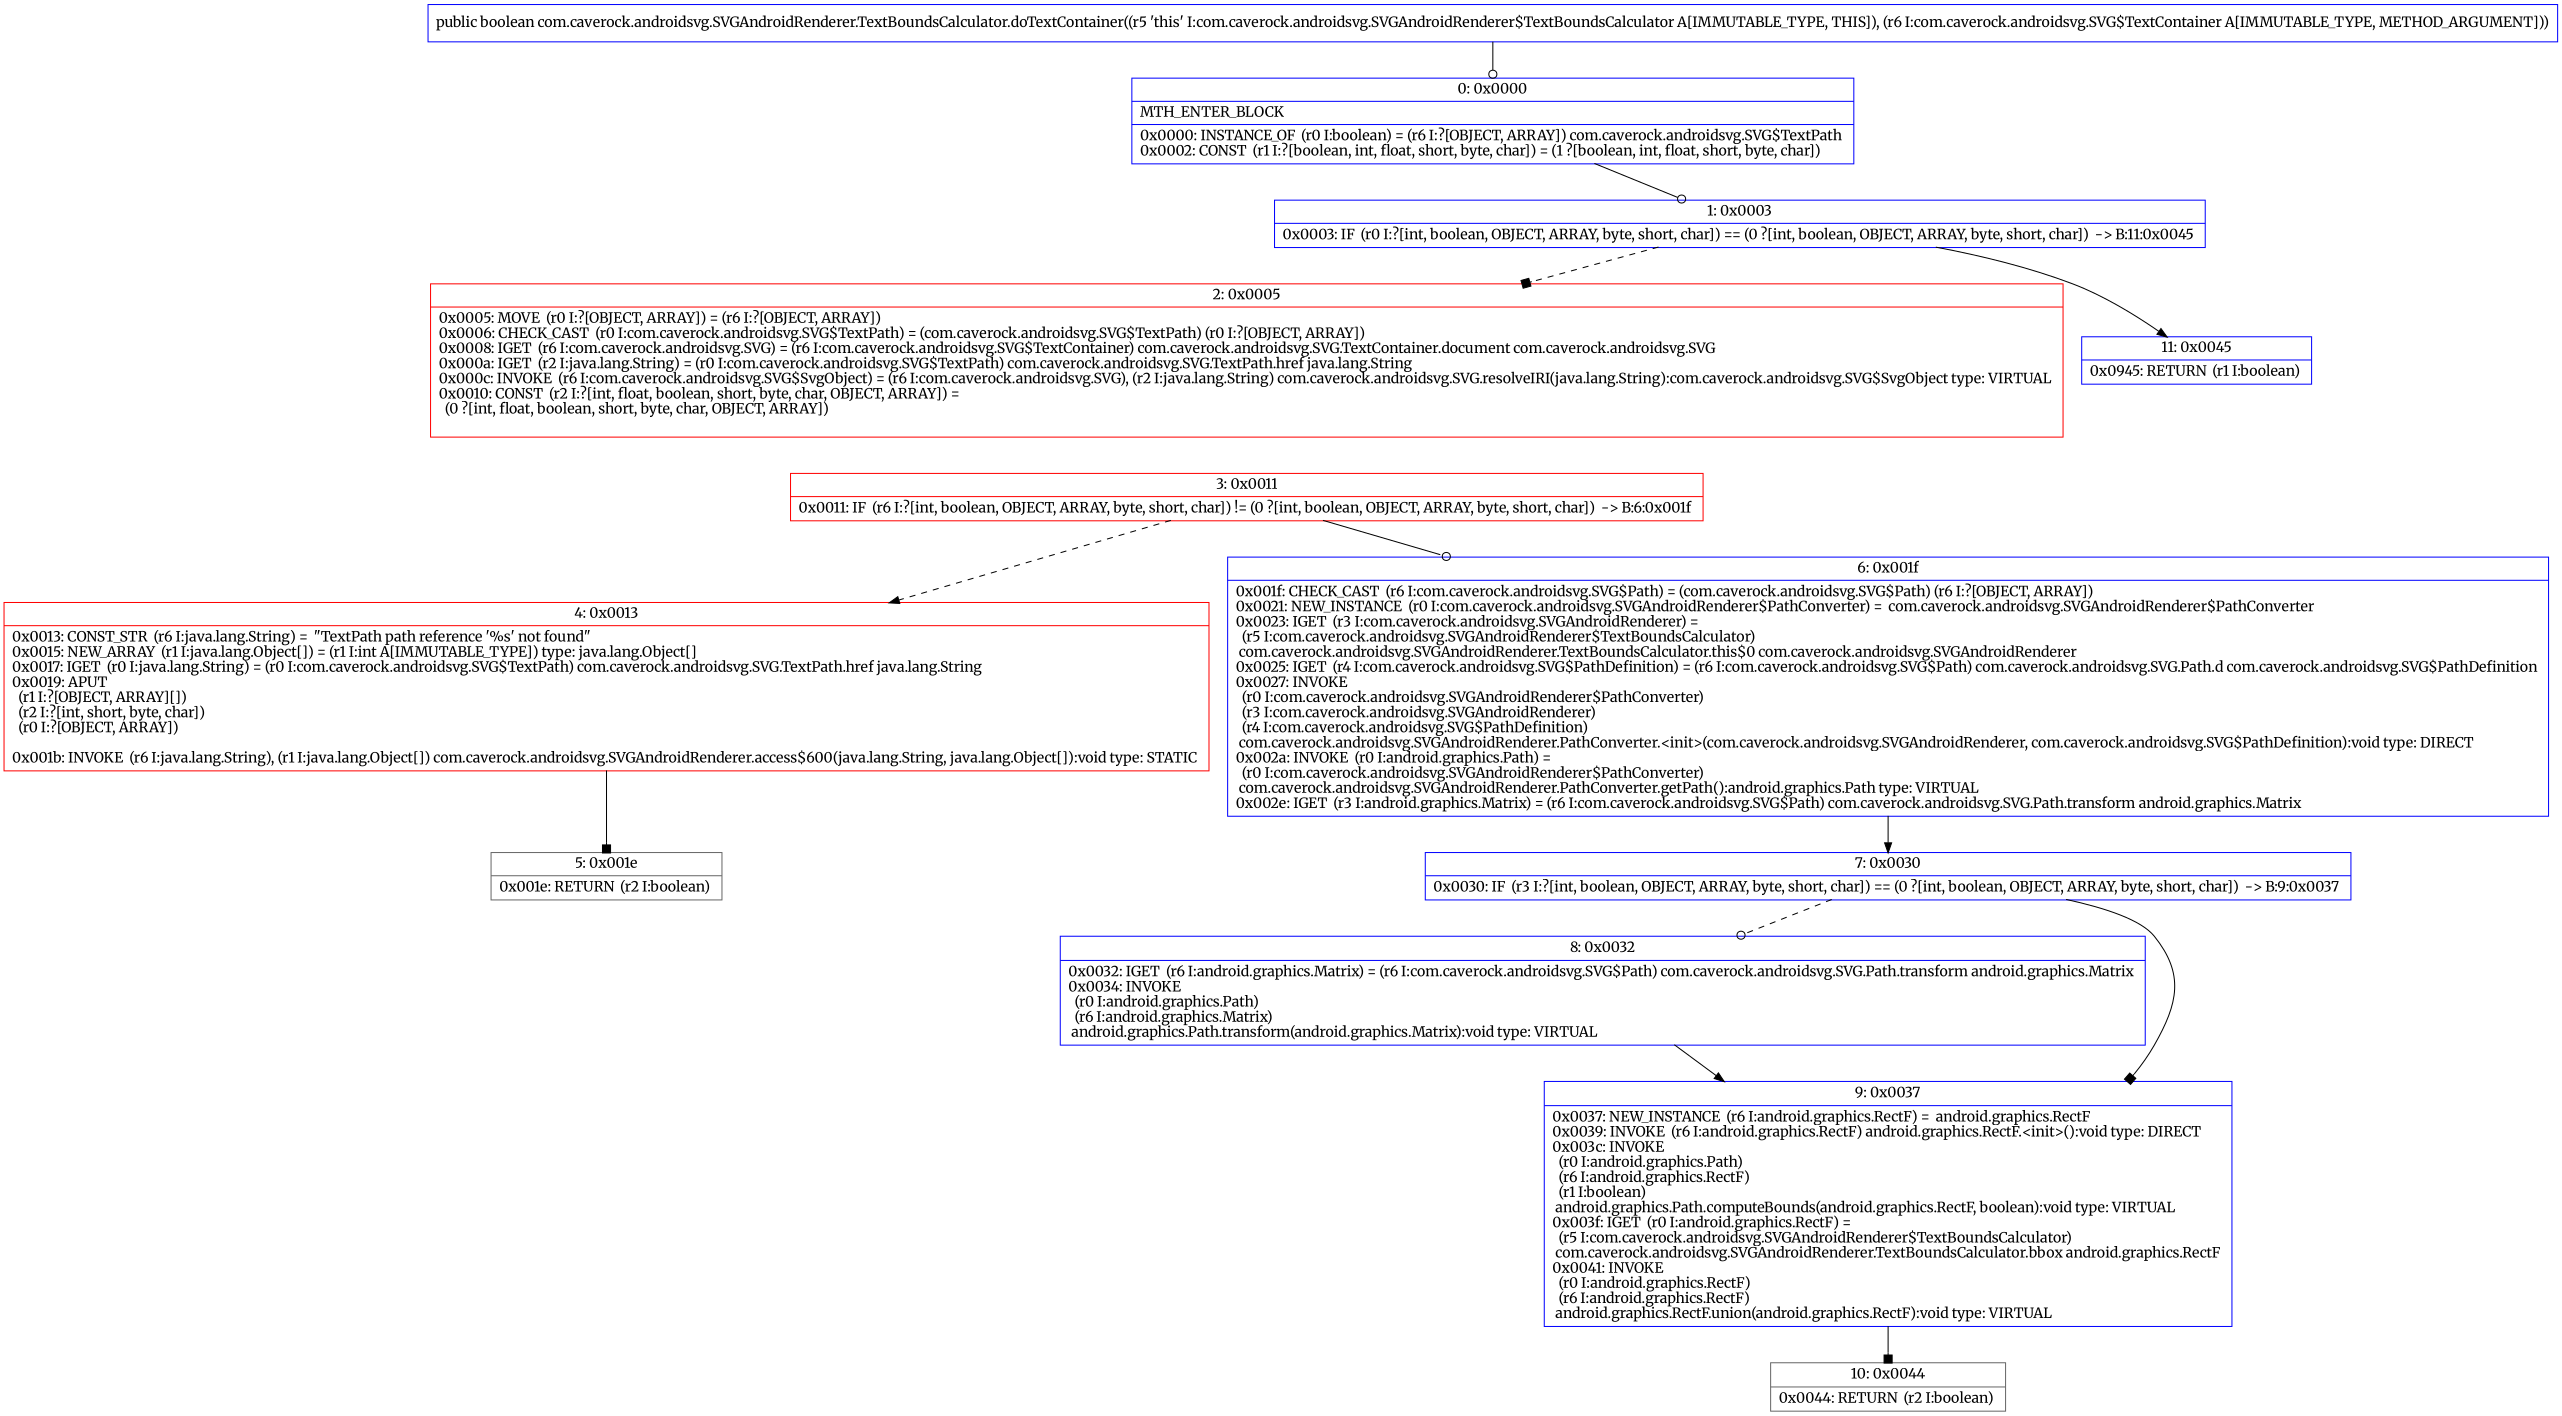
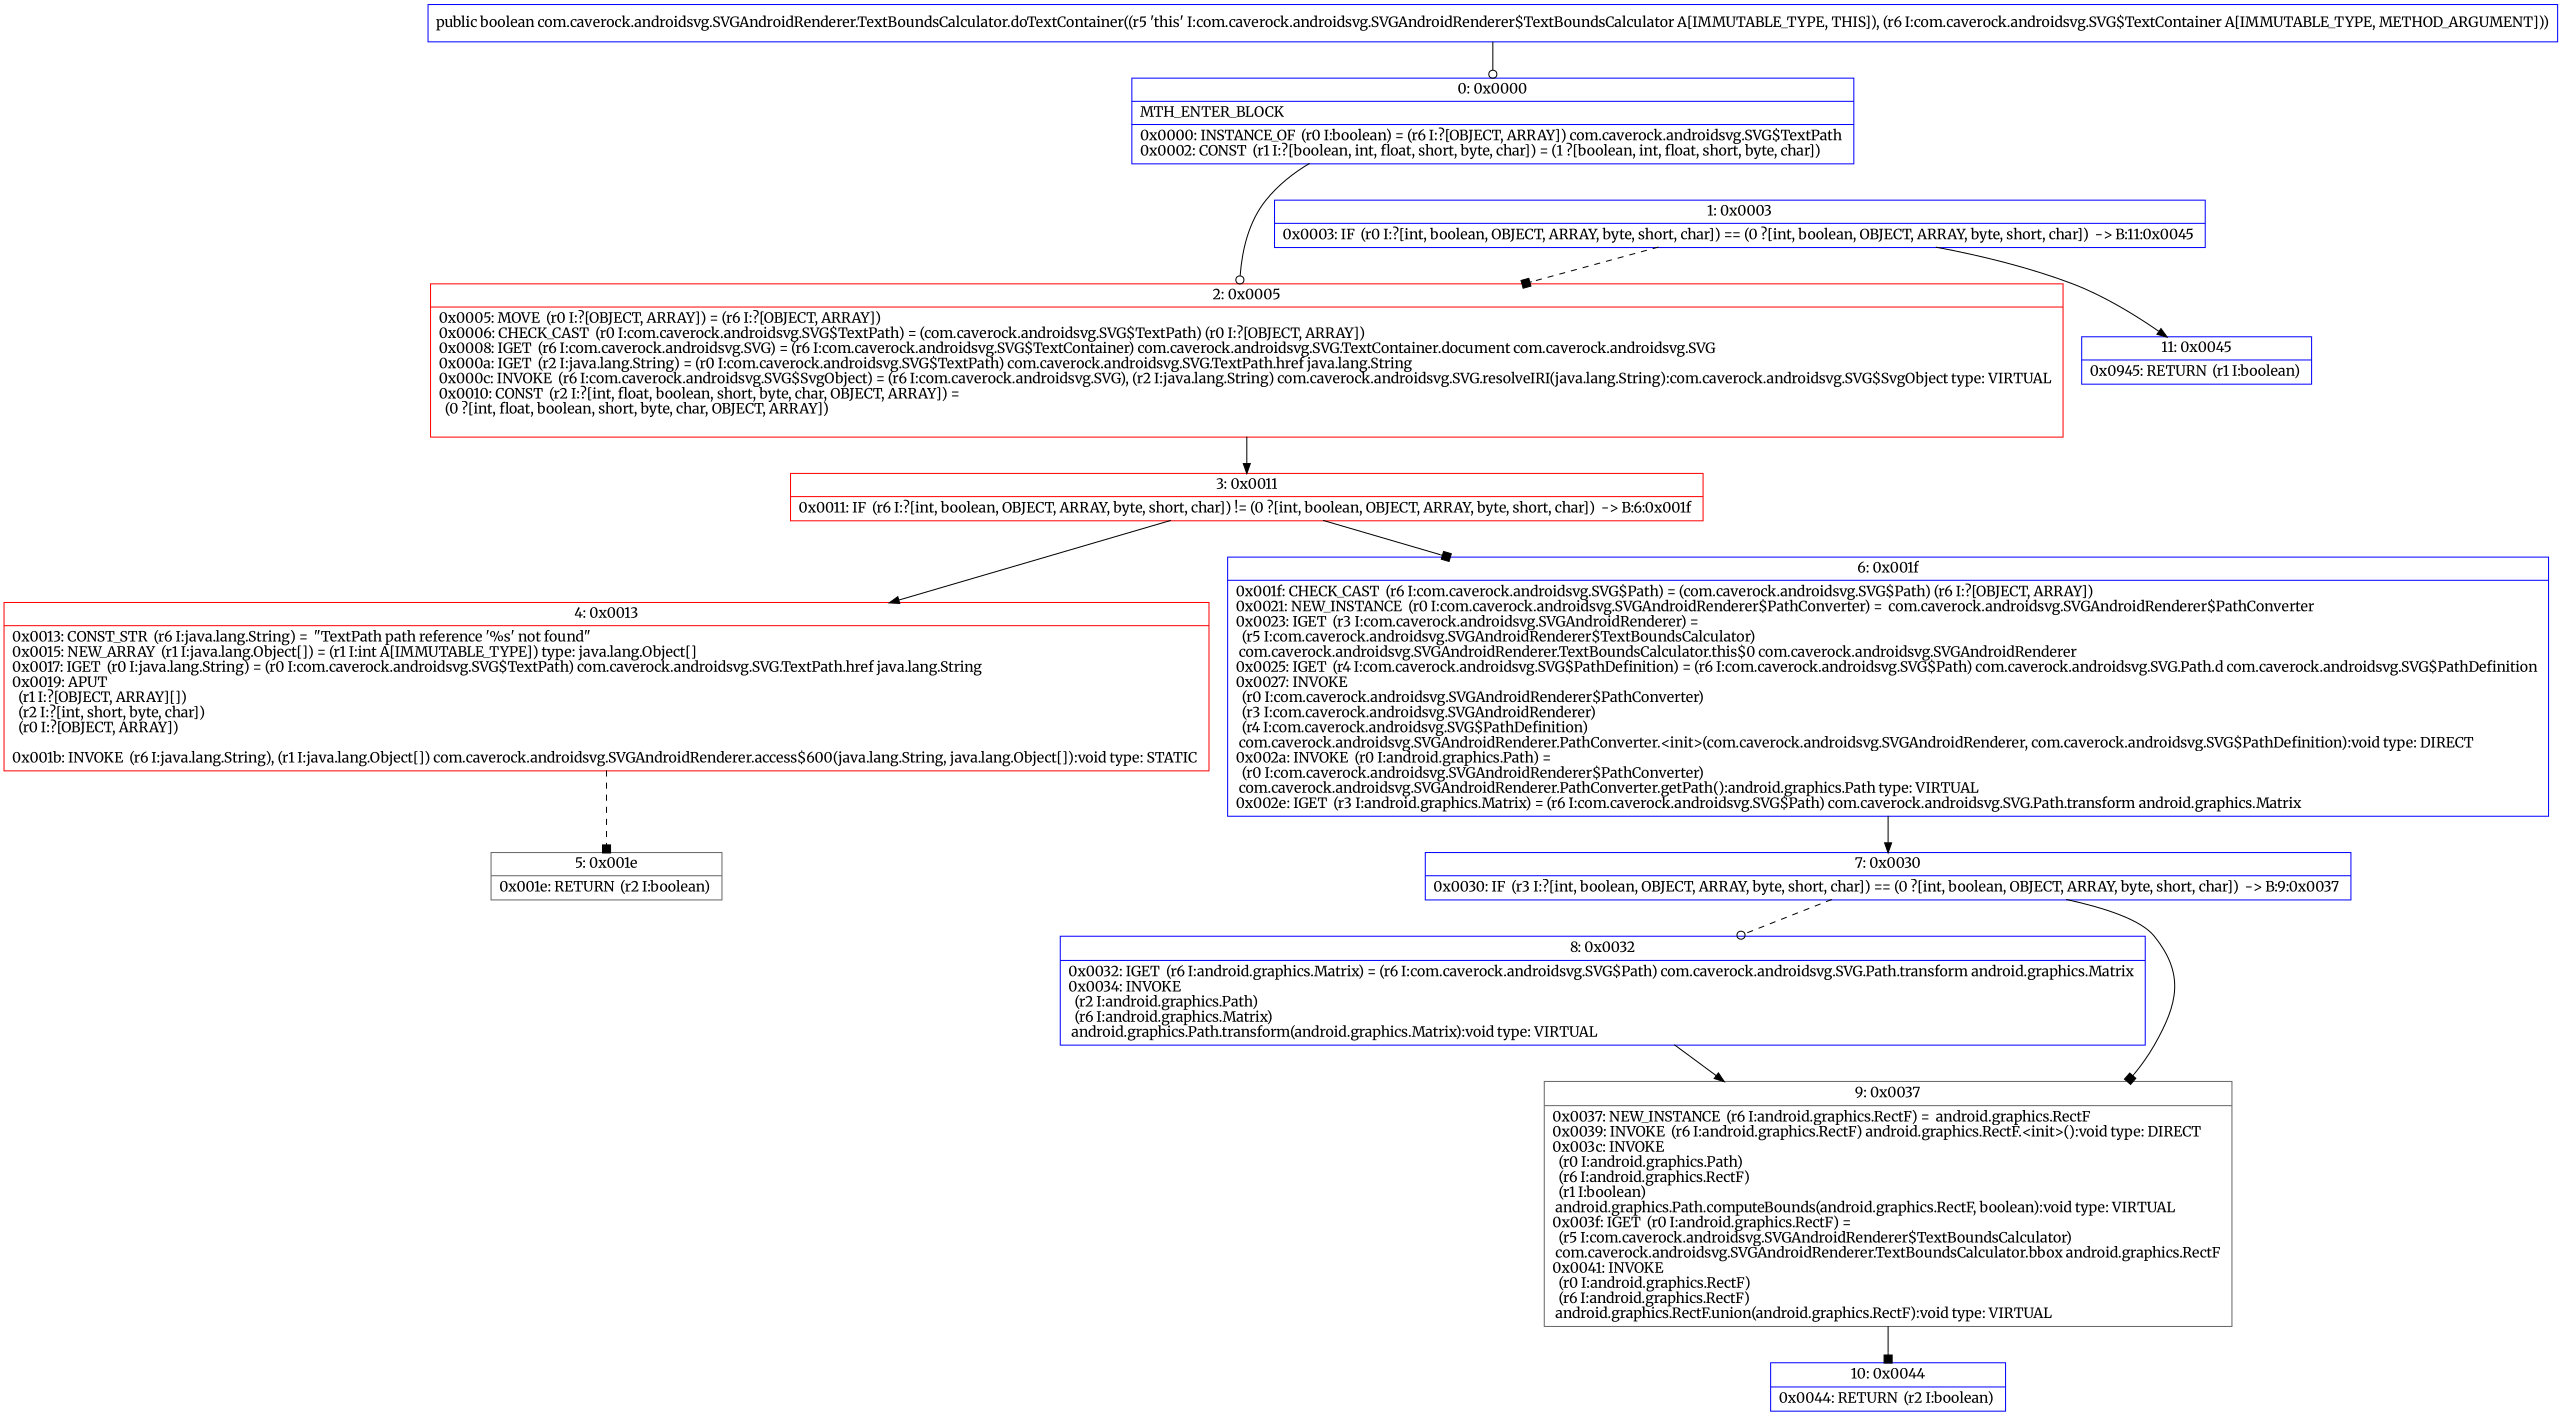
(1636, 180) -> (1259, 210)
none -> (1247, 450)
(1382, 538) -> (1382, 538)
(1035, 560) -> (1035, 560)
(607, 807) -> (607, 807)
(1164, 1002) -> (1164, 1002)
(1888, 1204) -> (1888, 1204)
(1888, 1387) -> (1888, 1387)
